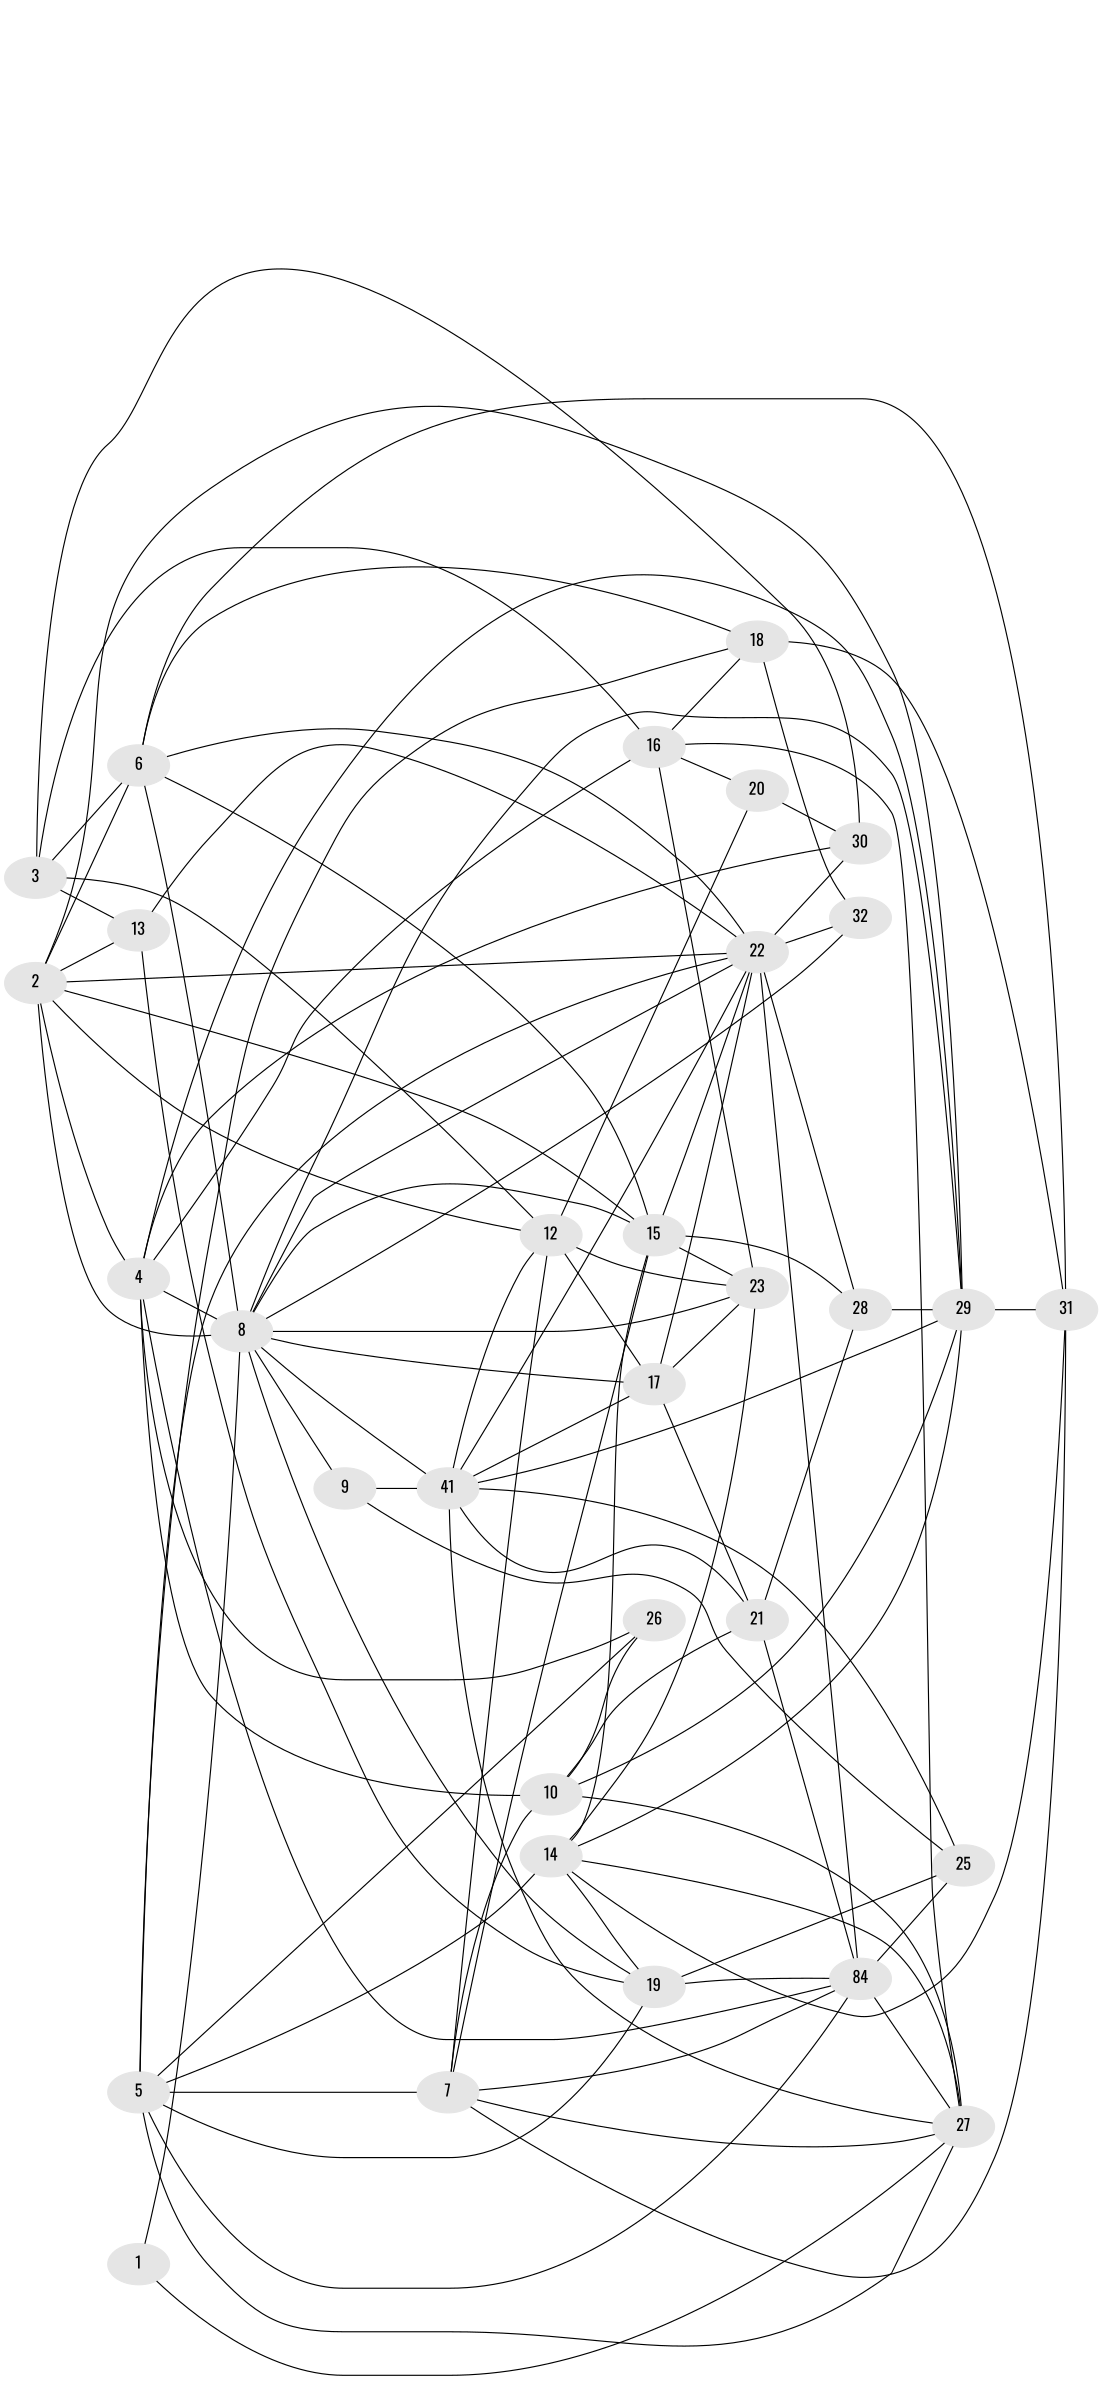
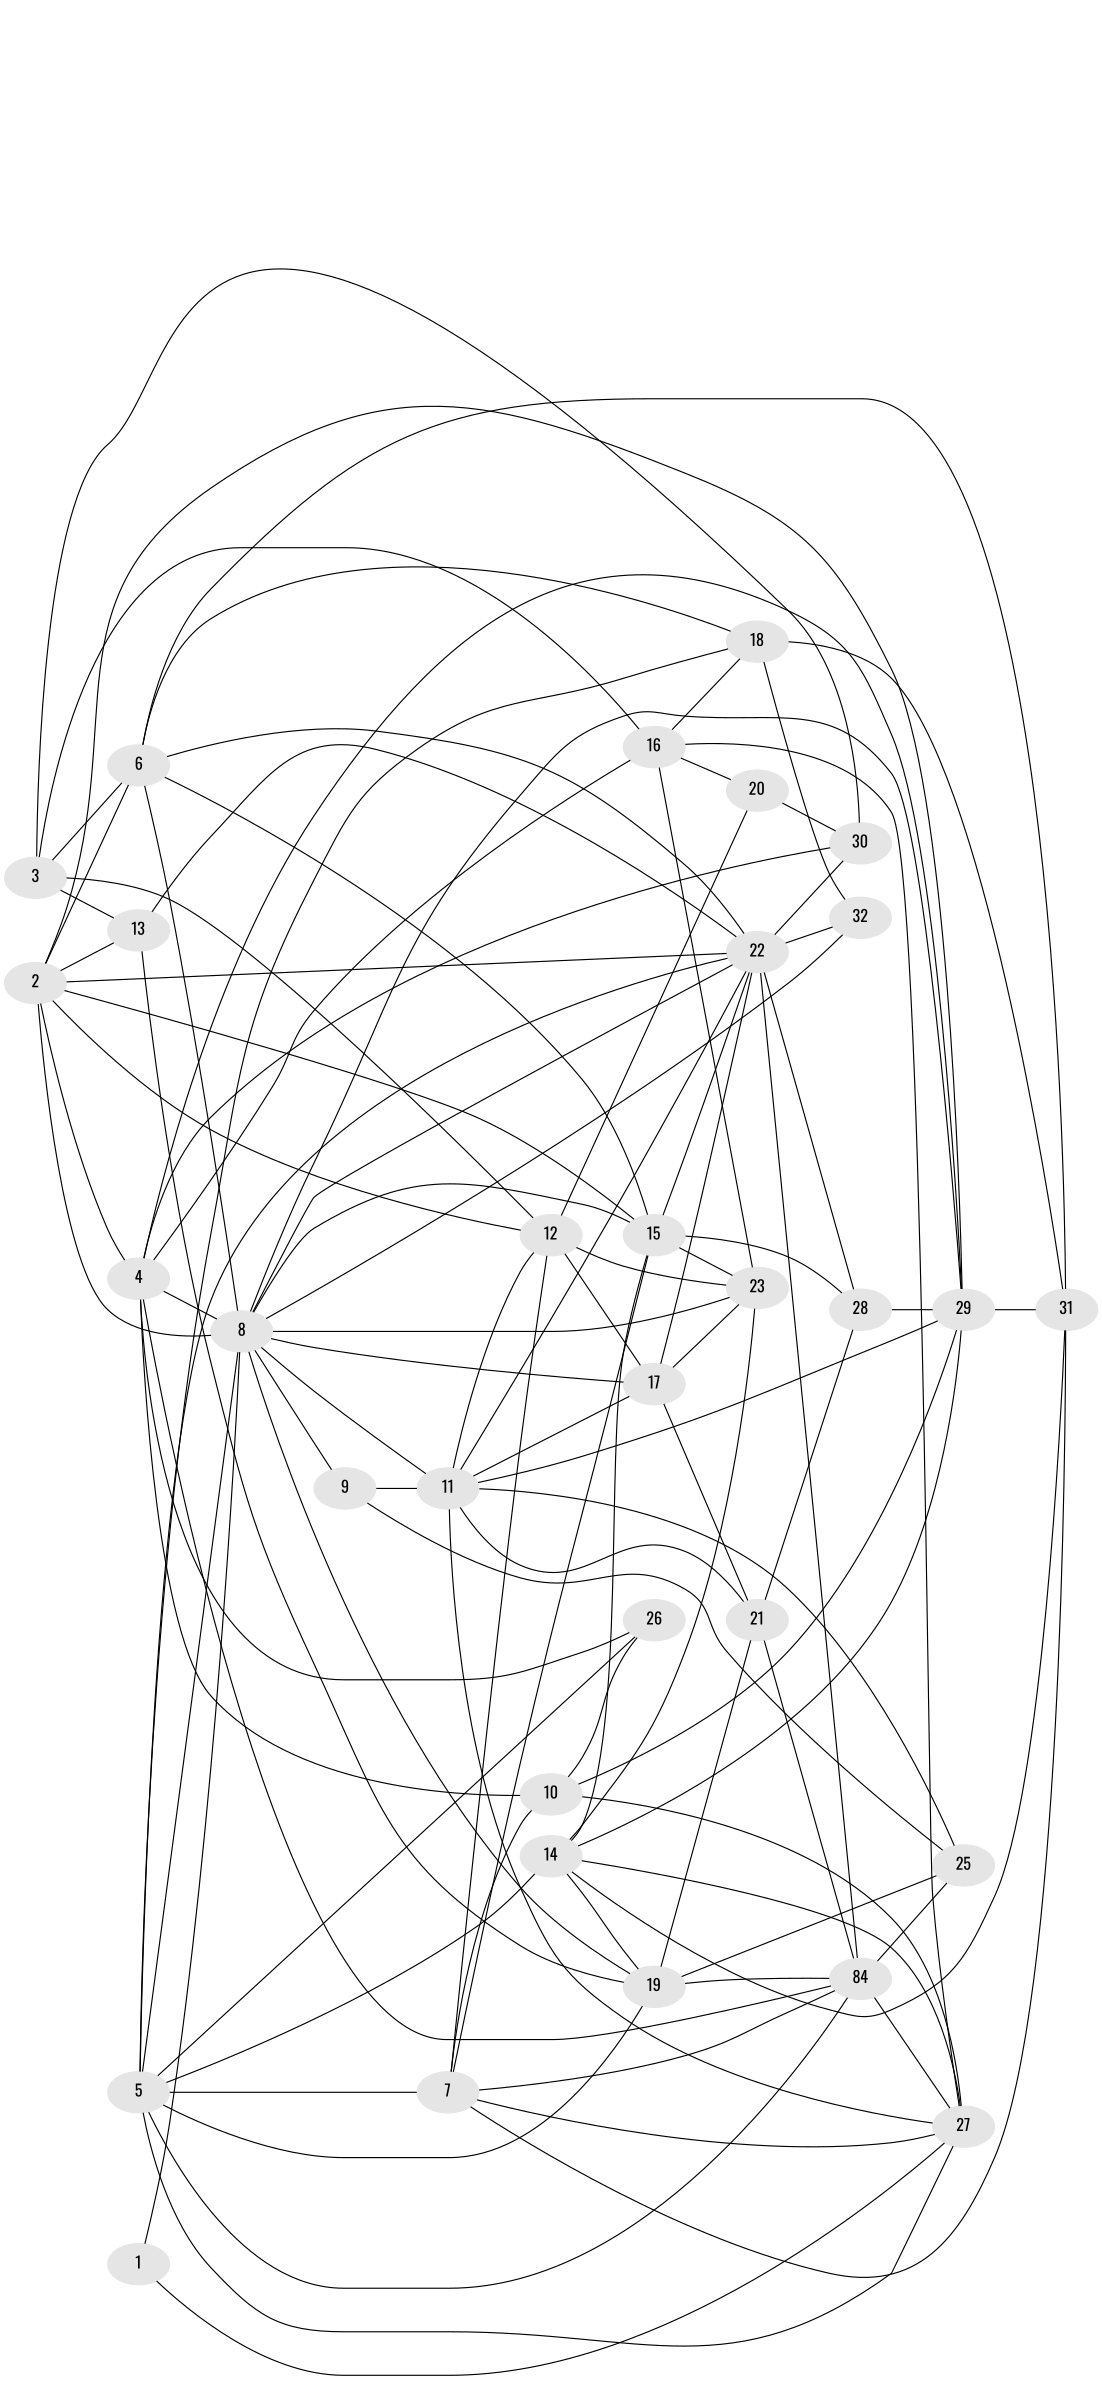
(448, 1488) -> (448, 1488)
(636, 1689) -> (706, 1803)
none -> (190, 1712)
